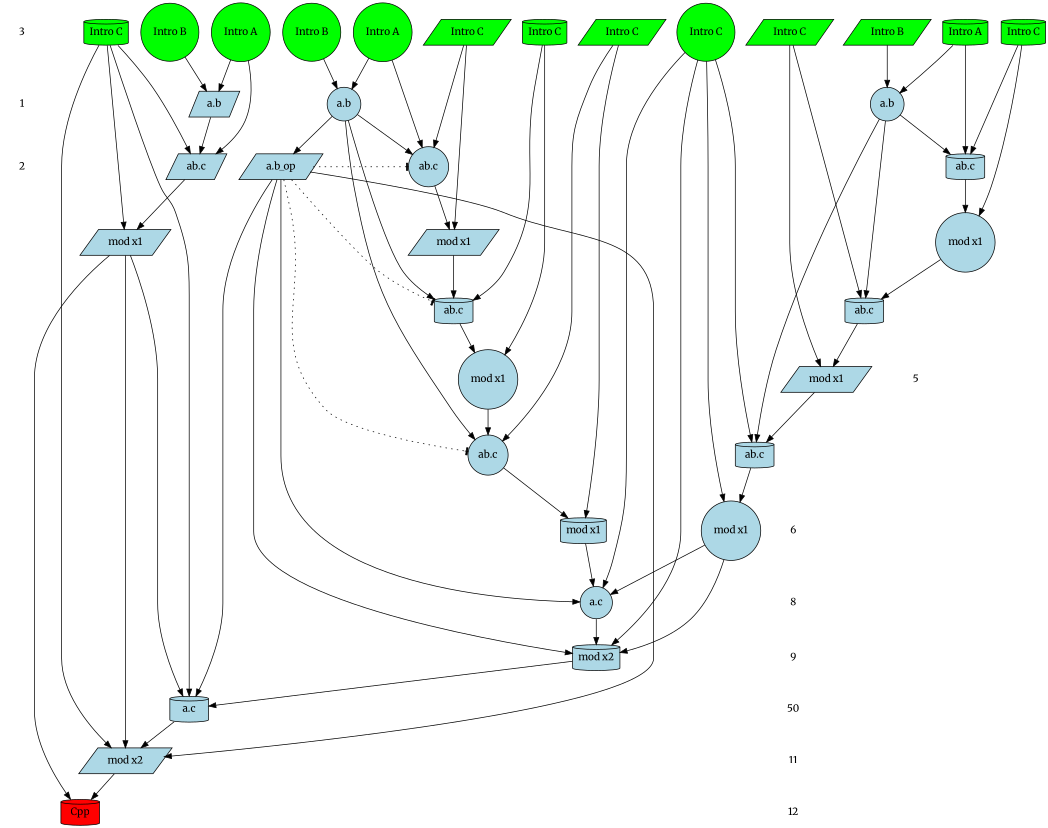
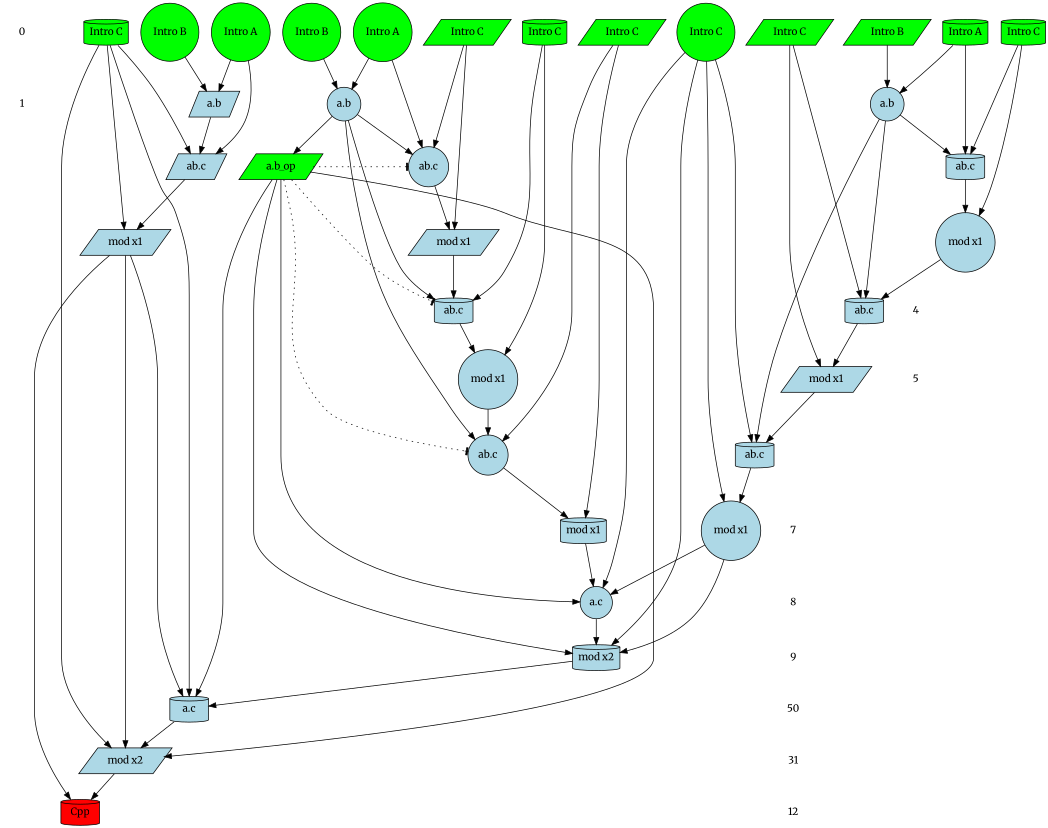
(22, 32) -> (22, 32)
(22, 167) -> none
(281, 167) -> (281, 167)
none -> (916, 311)
(793, 531) -> (793, 531)
(793, 761) -> (793, 761)
